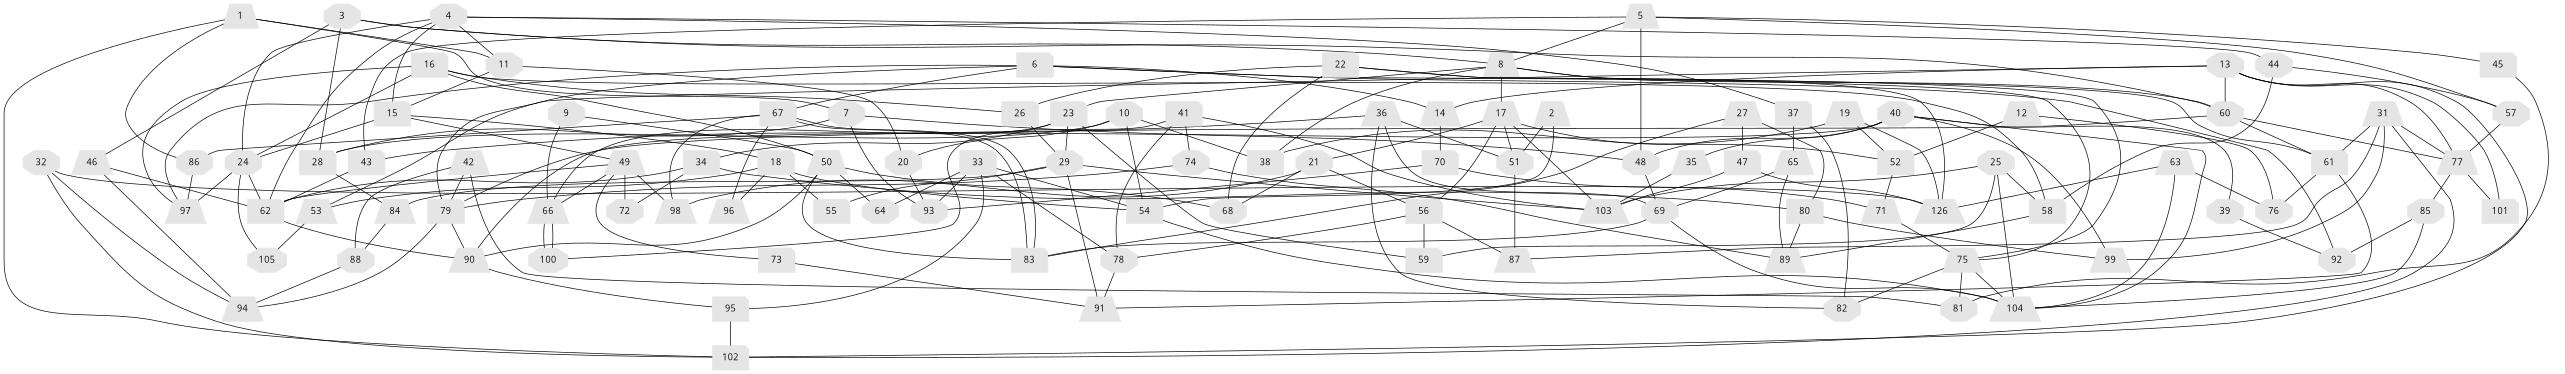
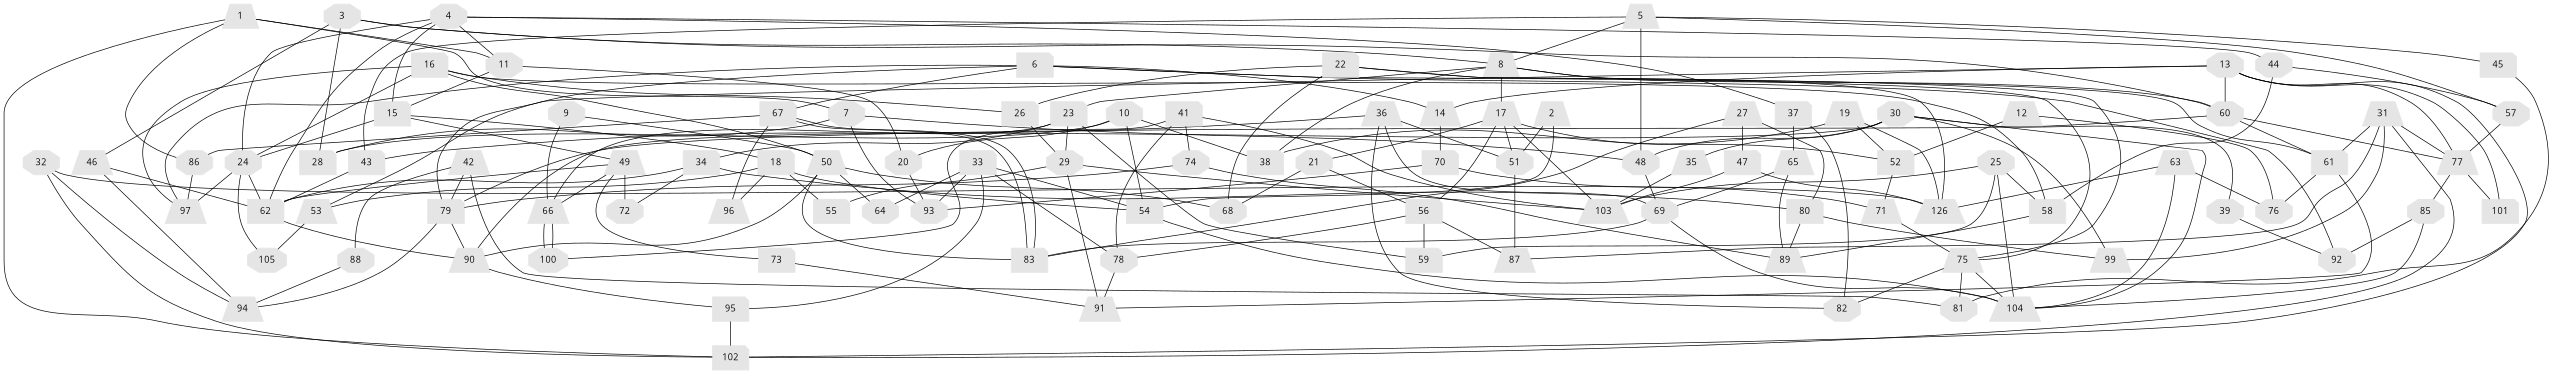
(1896, 114) -> (1896, 114)
(395, 211) -> none
(676, 211) -> none
